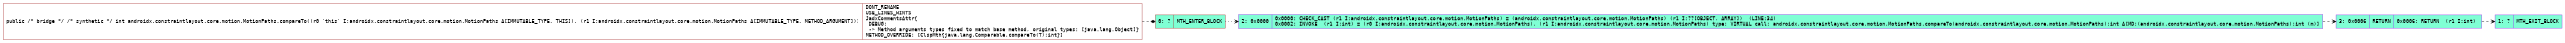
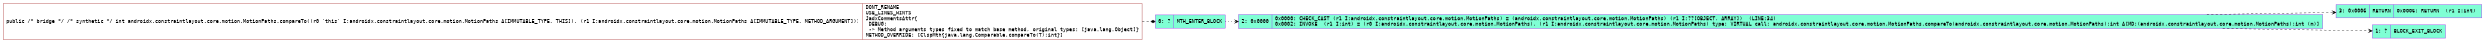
(2538, 21) -> (2418, 31)
(1190, 22) -> (1190, 22)
(2487, 22) -> (2296, 30)
